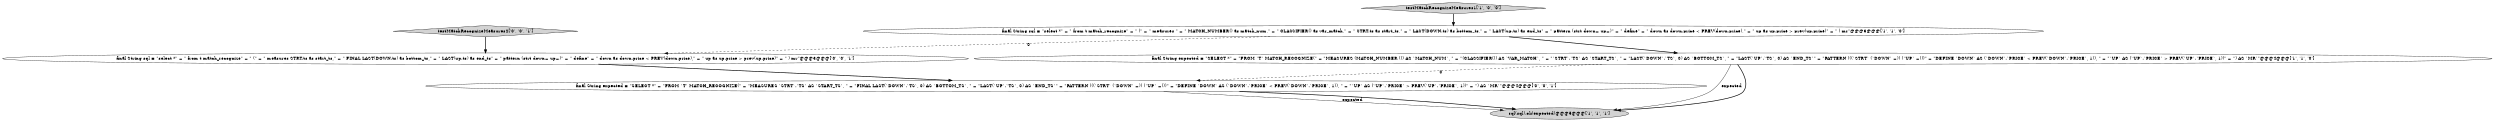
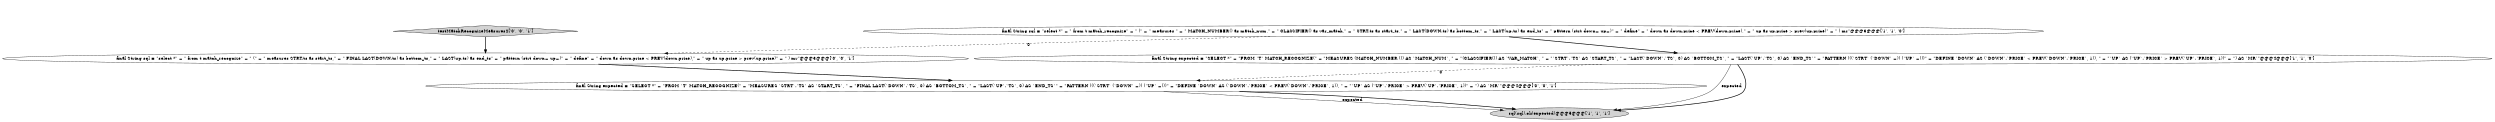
(1453, 8) -> none
